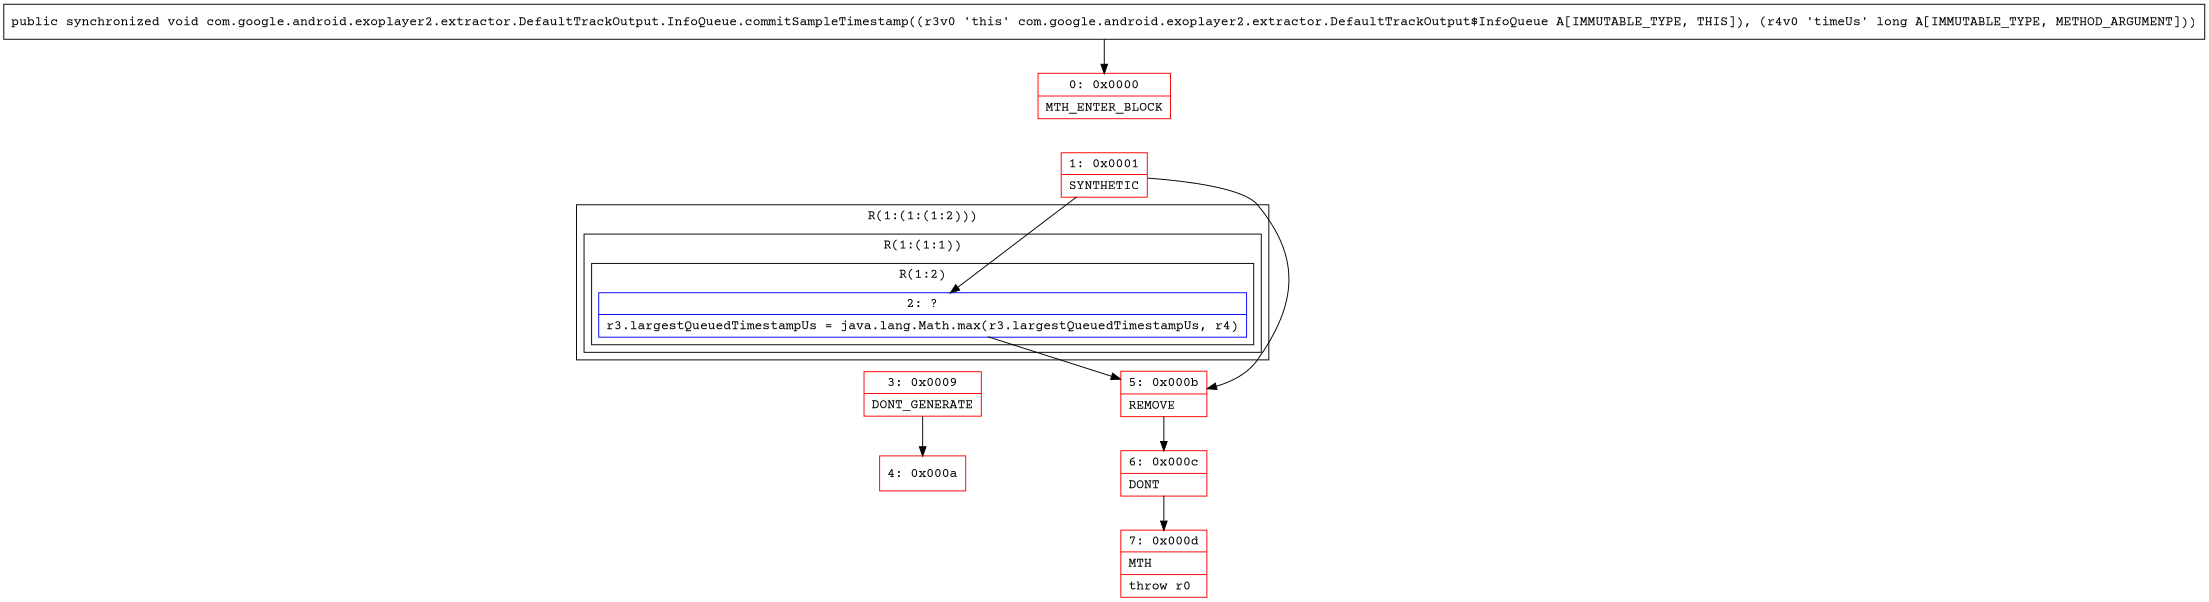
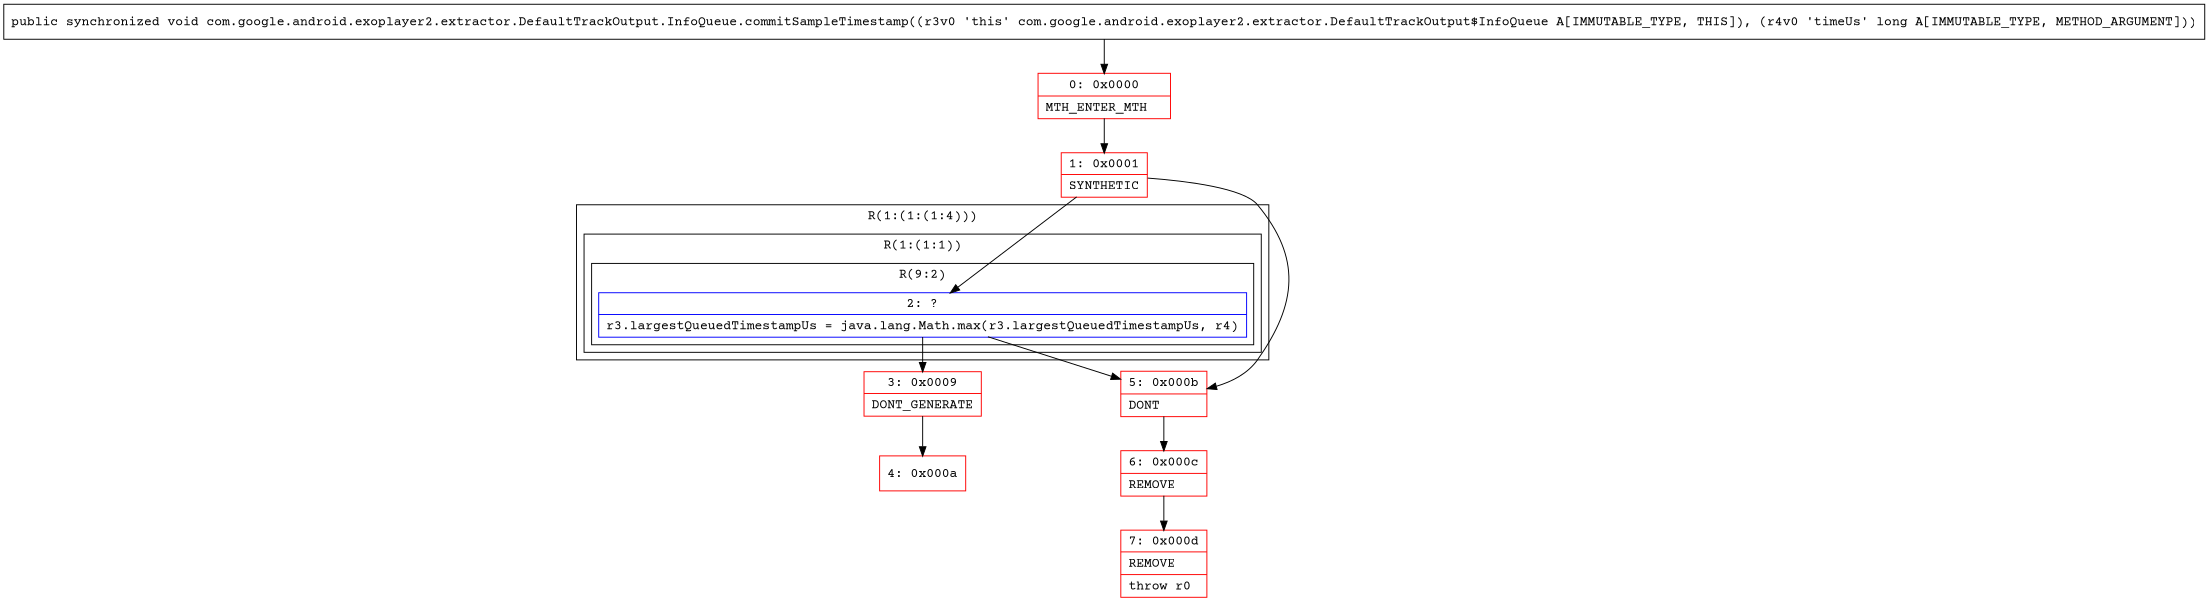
(1104, 107) -> (1097, 107)
none -> (1104, 131)
(923, 216) -> (923, 216)
(923, 274) -> (923, 274)
none -> (923, 350)
(1152, 405) -> (1144, 405)
(1144, 484) -> (1152, 484)
(1140, 563) -> (1152, 563)
